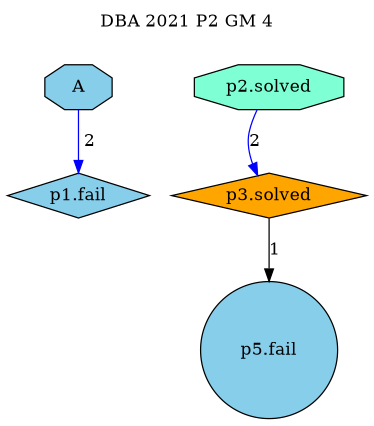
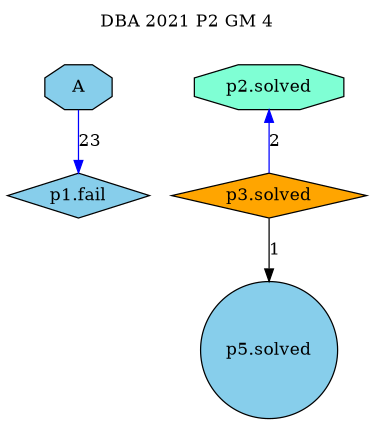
(248, 137) -> (269, 148)
(90, 141) -> (90, 141)
(269, 350) -> (269, 350)
